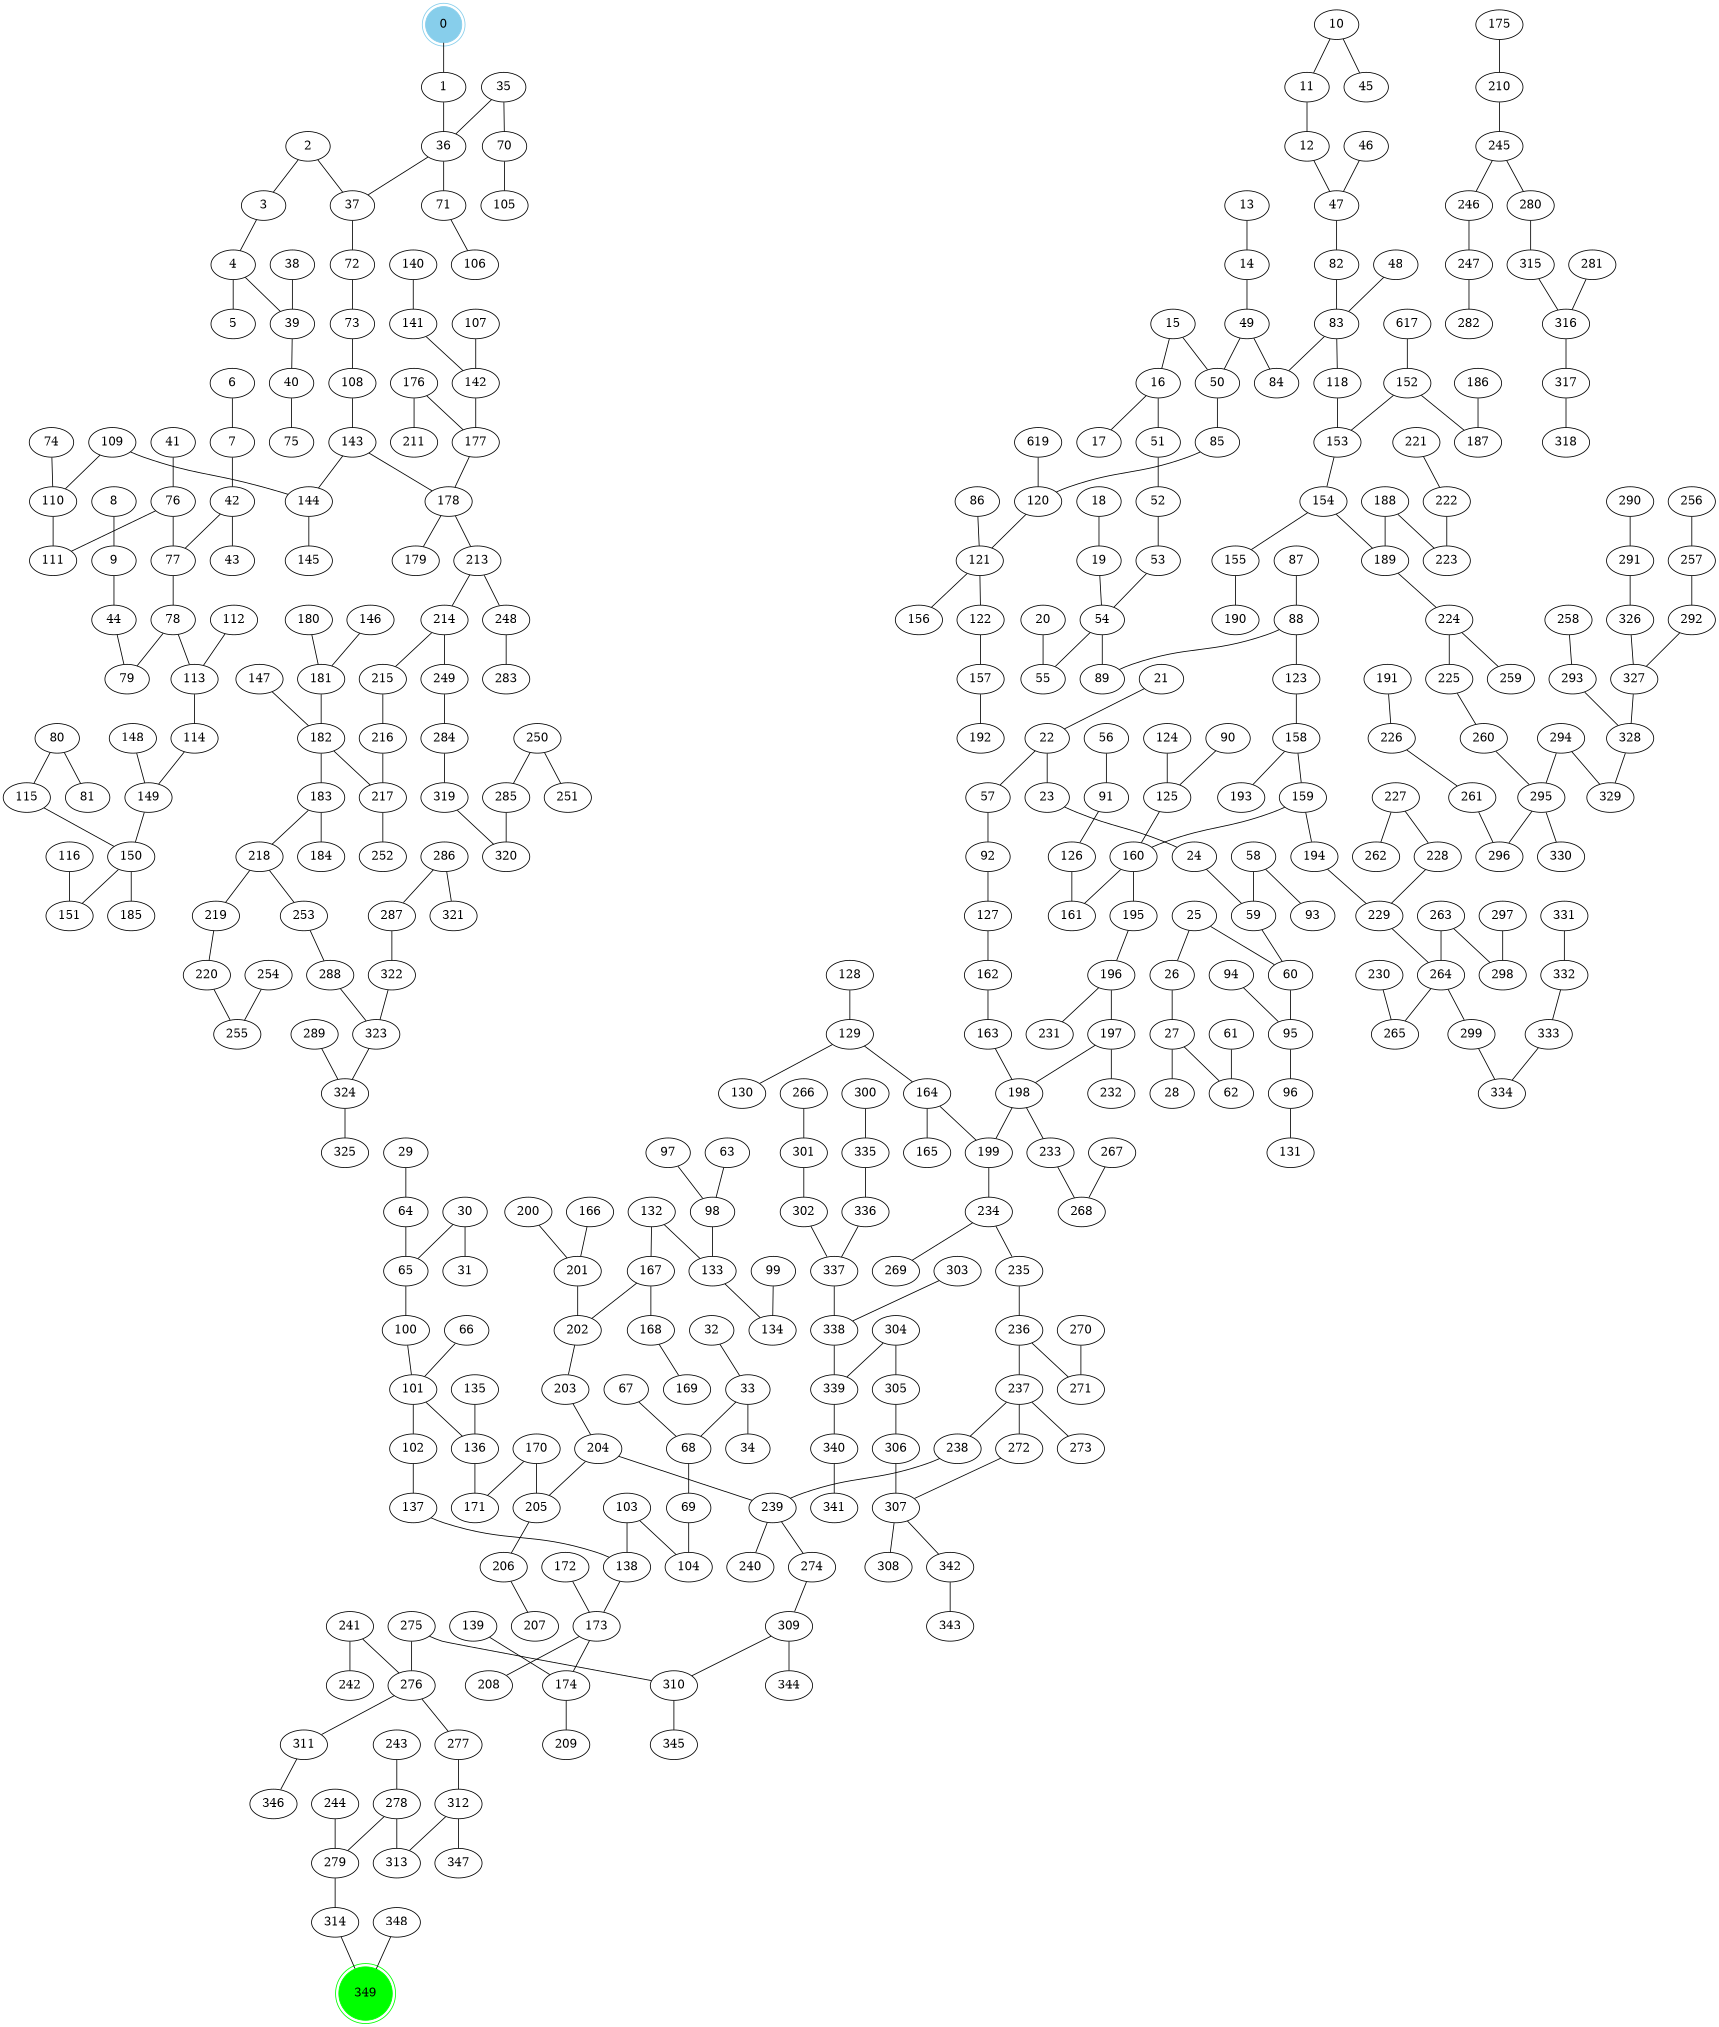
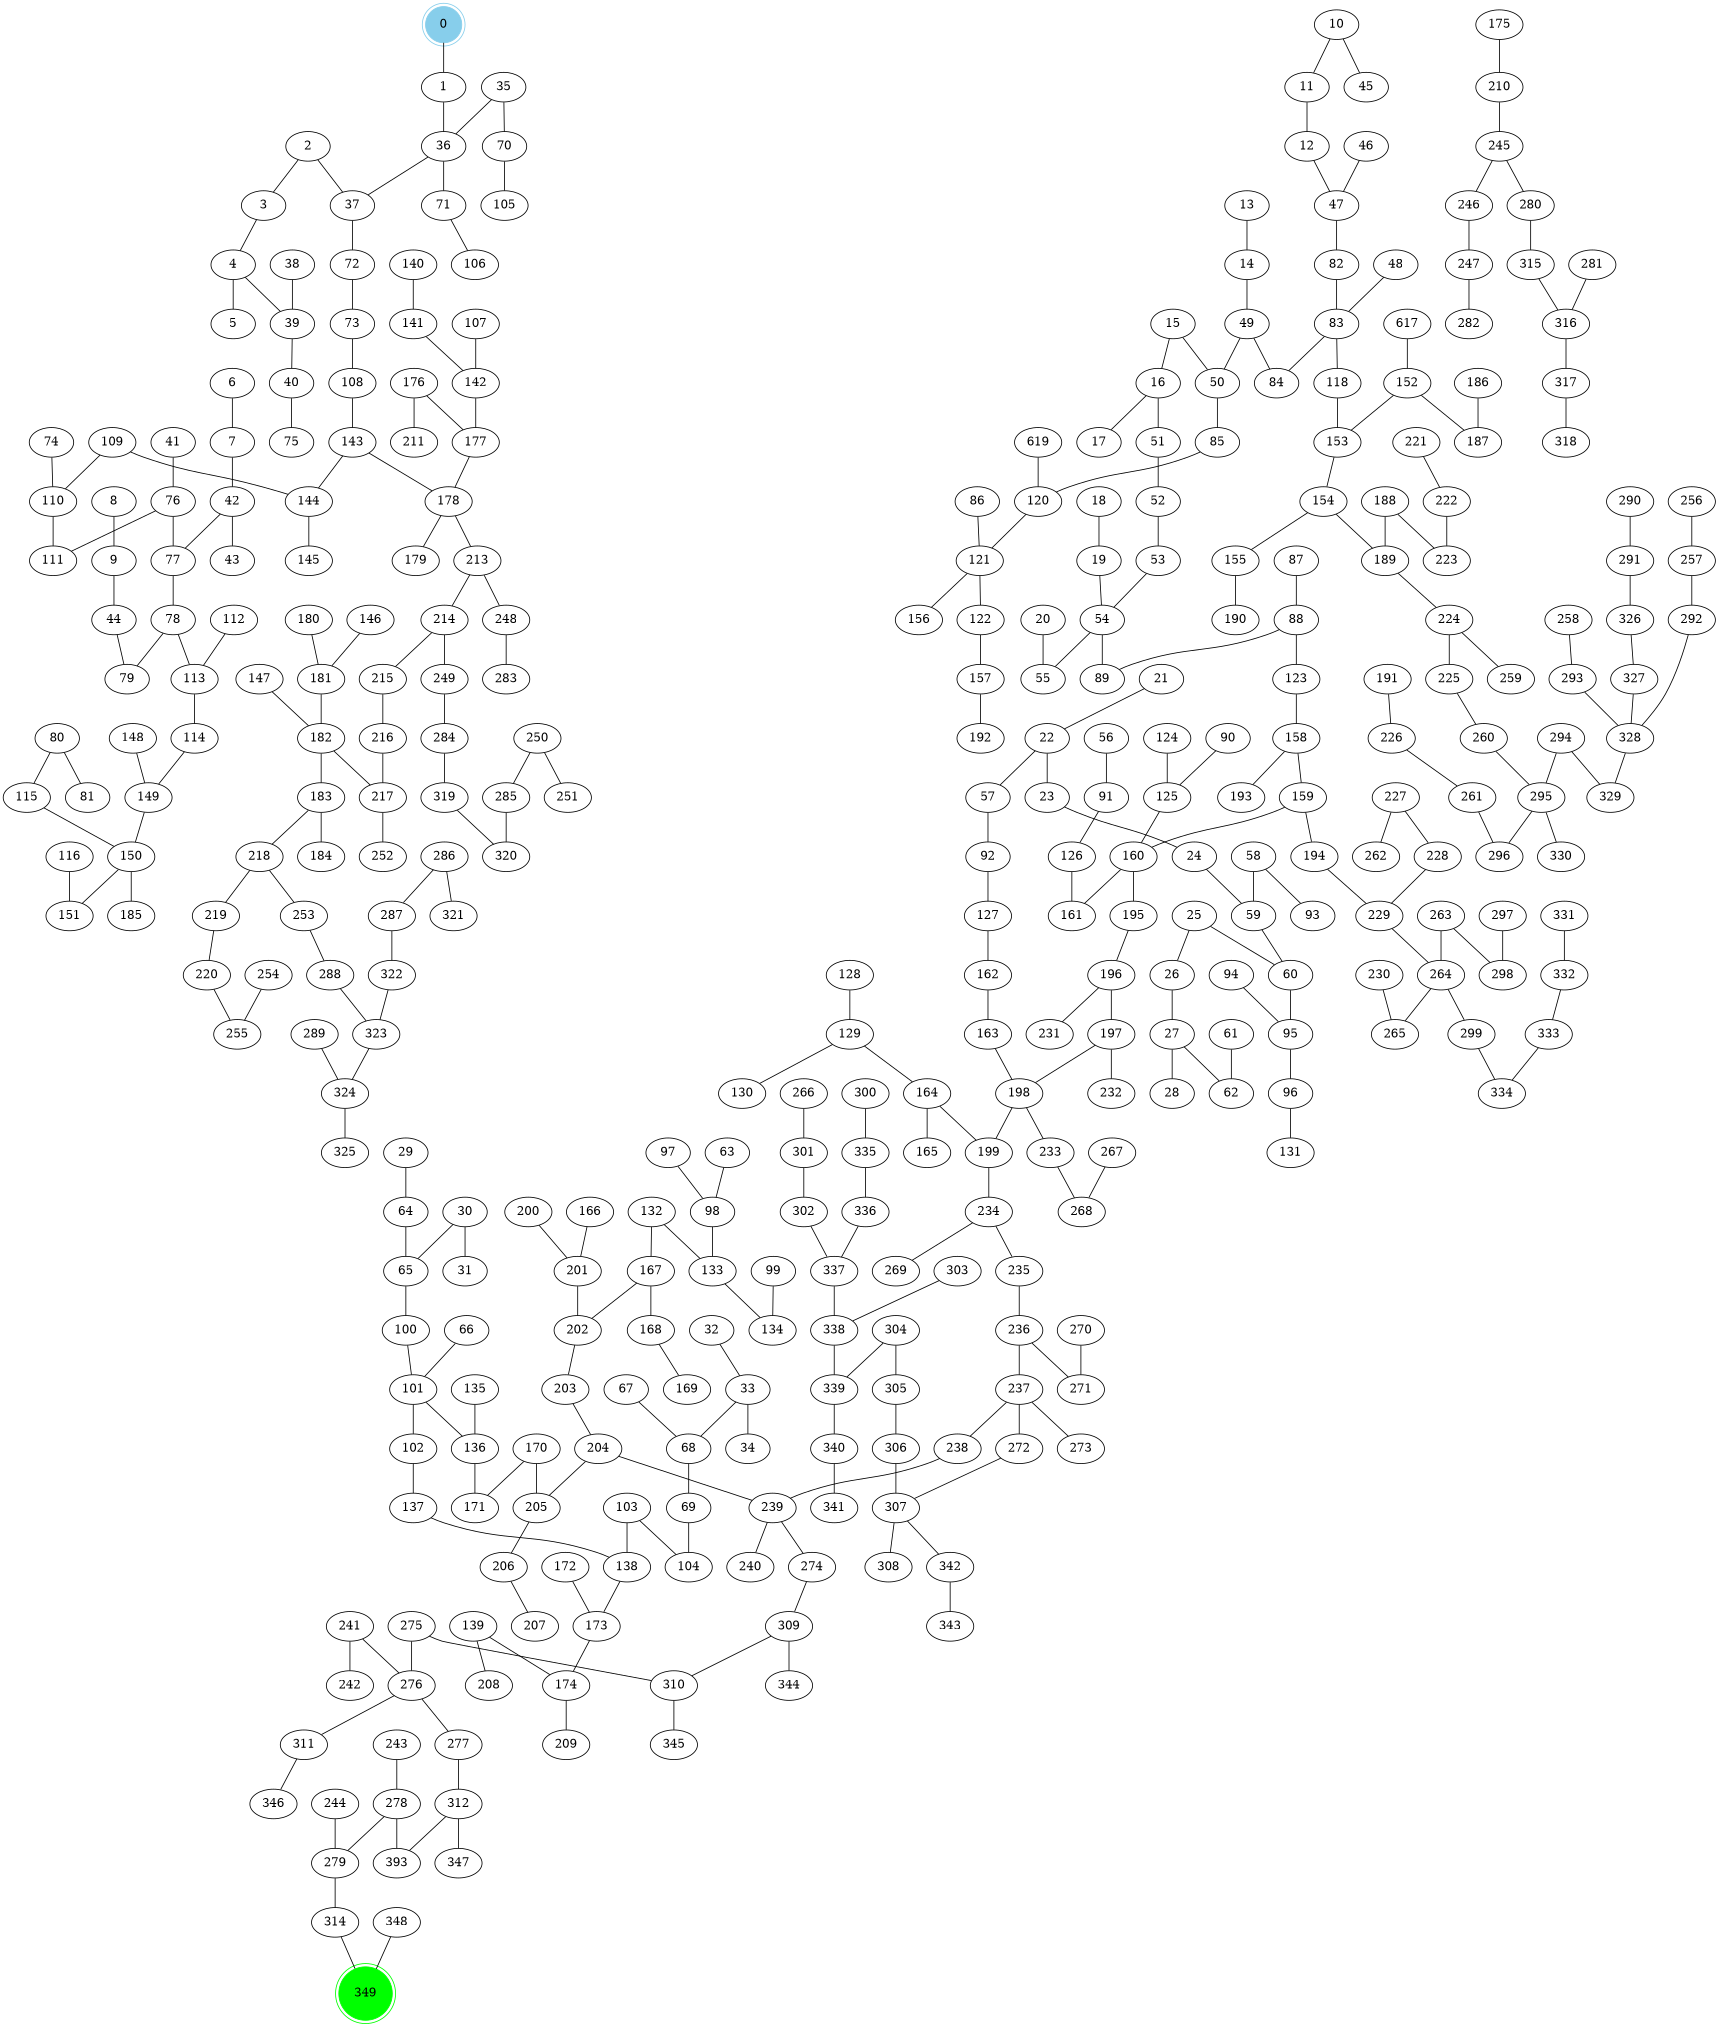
(1663, 650) -> (1671, 683)
(545, 1655) -> (481, 1656)
(397, 1863) -> (397, 1863)
